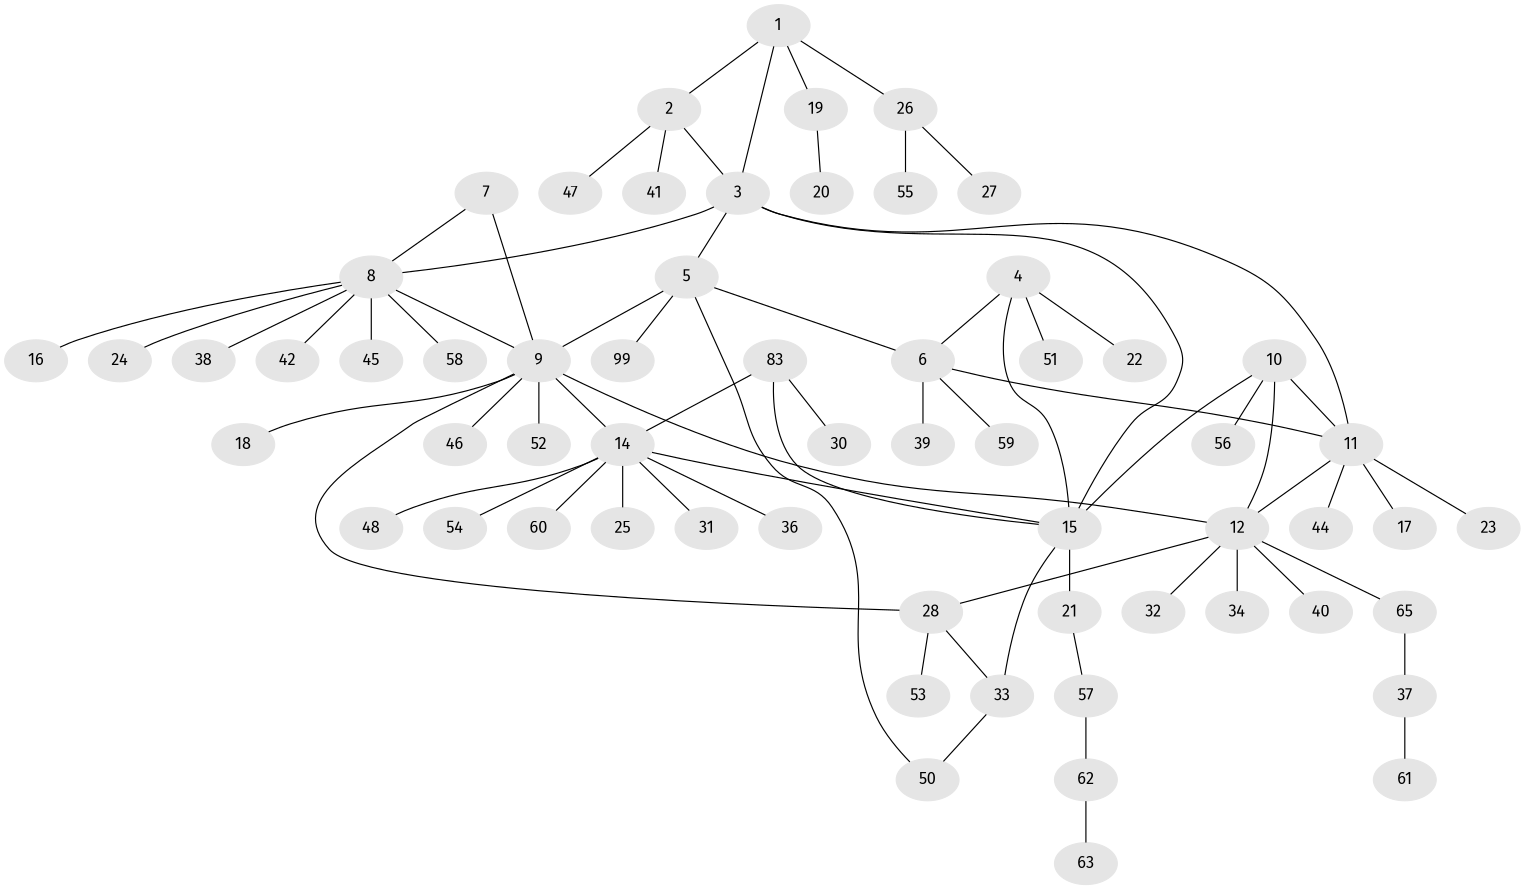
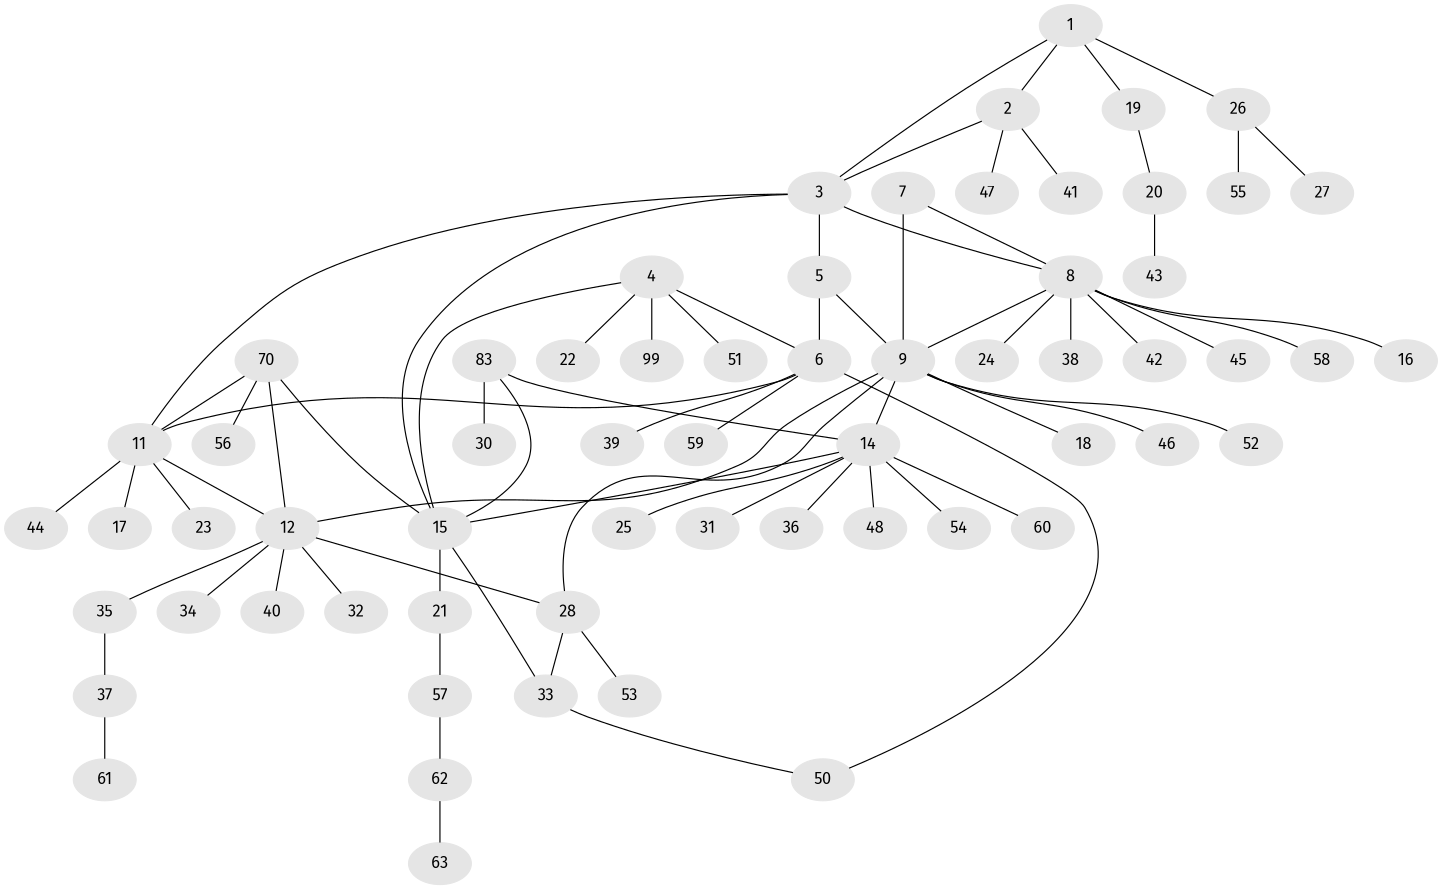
none -> (1155, 277)
(655, 319) -> (652, 319)
(1274, 361) -> (267, 361)
(835, 513) -> (1096, 563)
(1405, 612) -> (105, 612)
